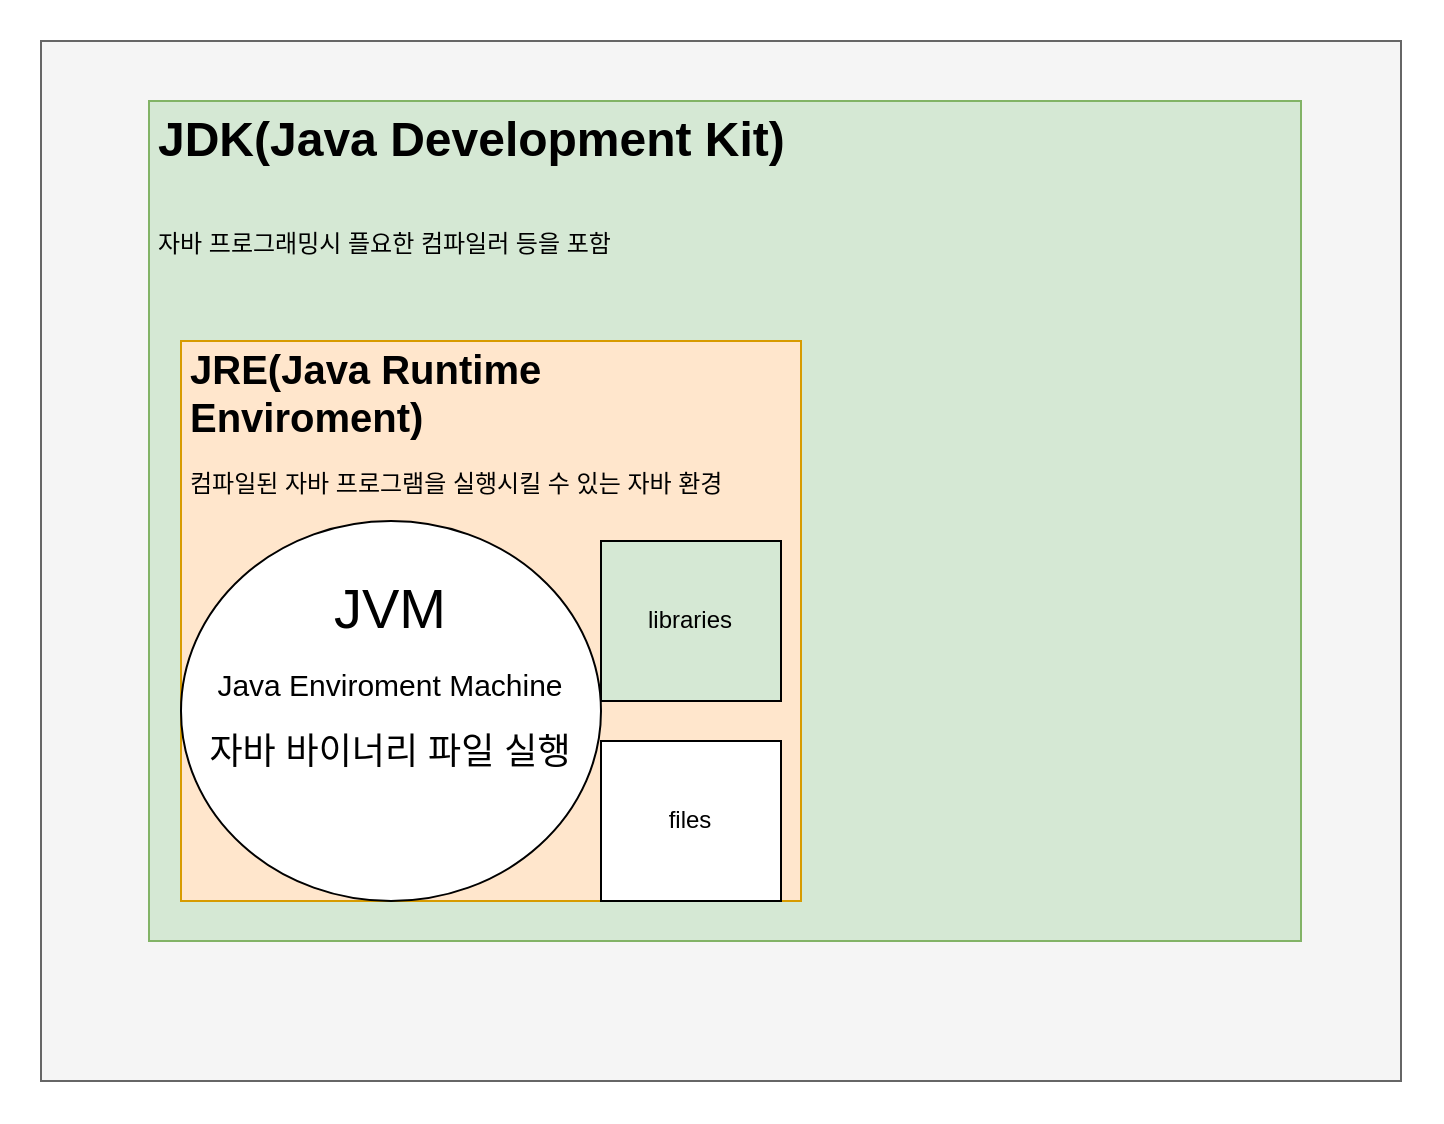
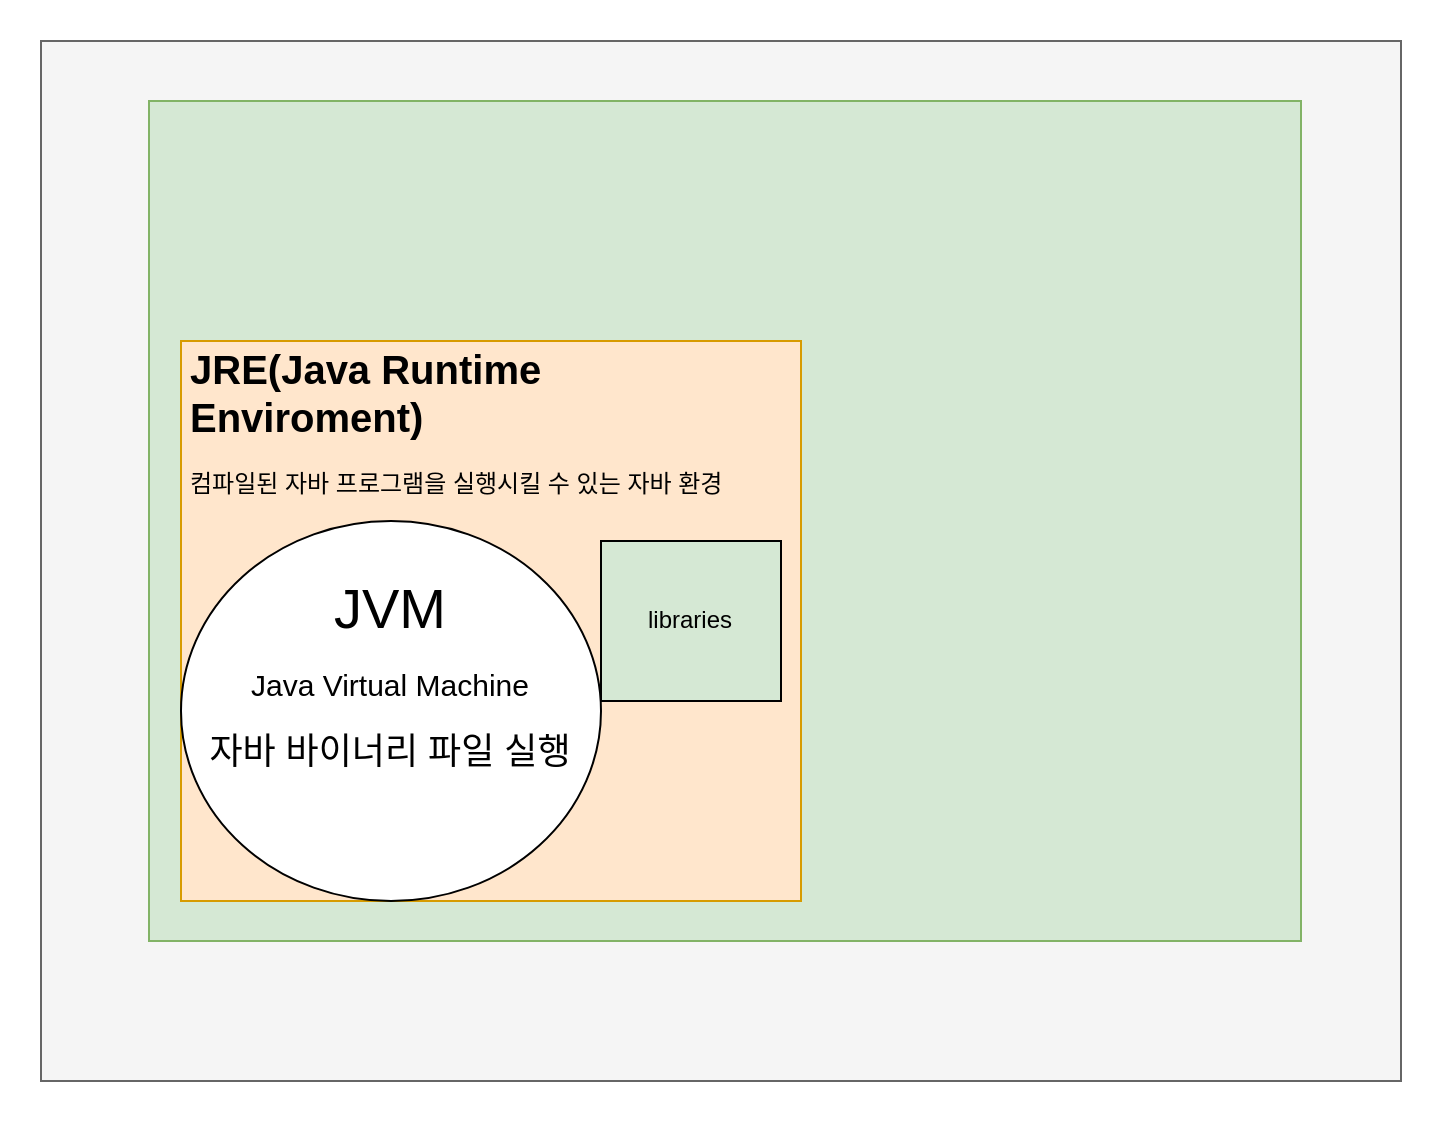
(485, 221) -> none
(391, 711) -> (391, 711)
(691, 821) -> none
